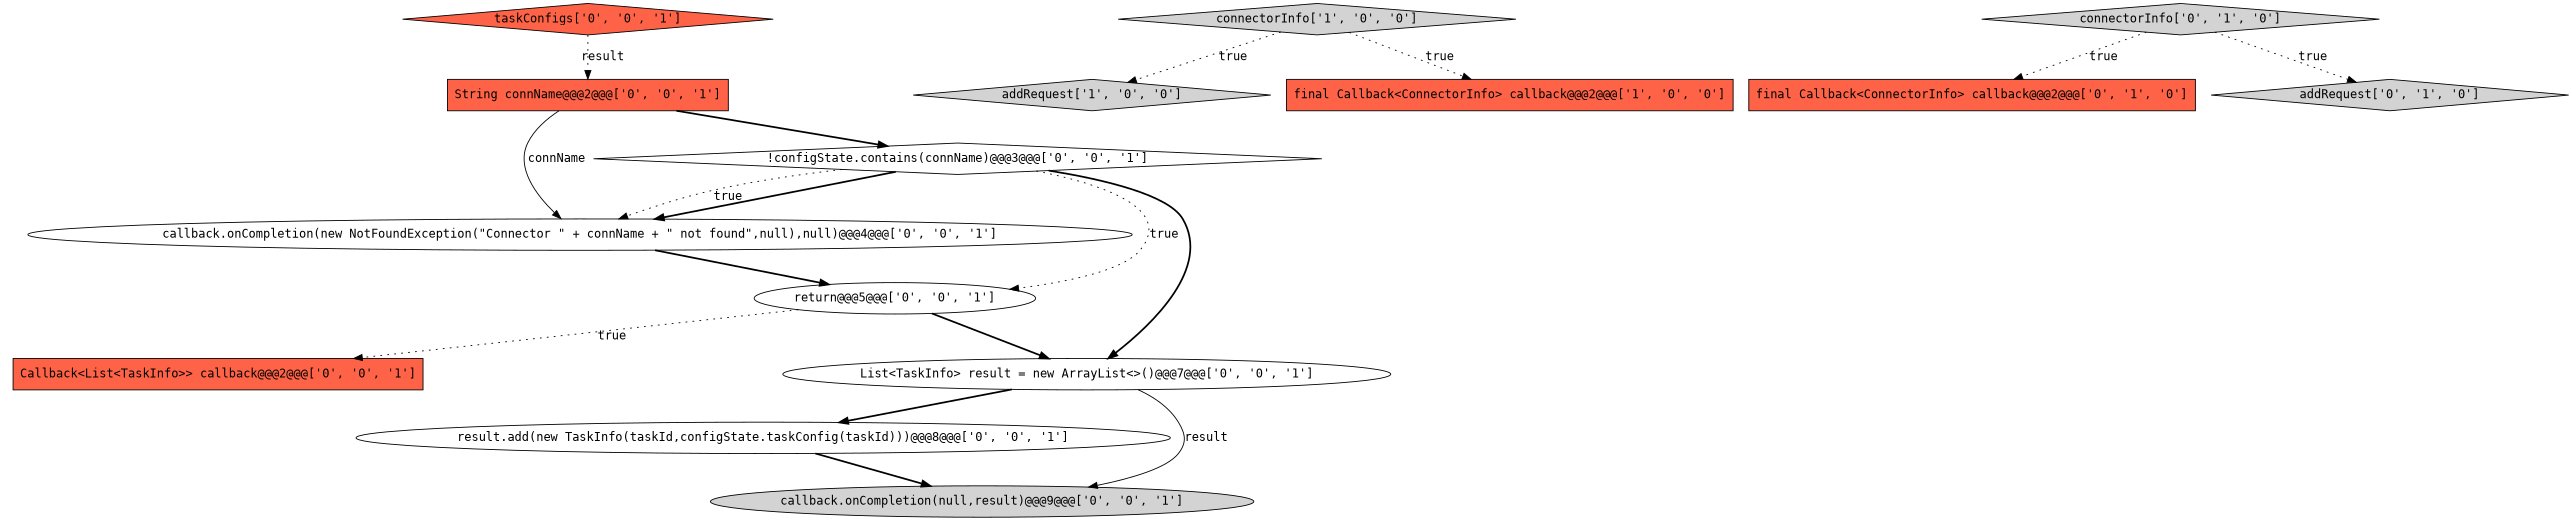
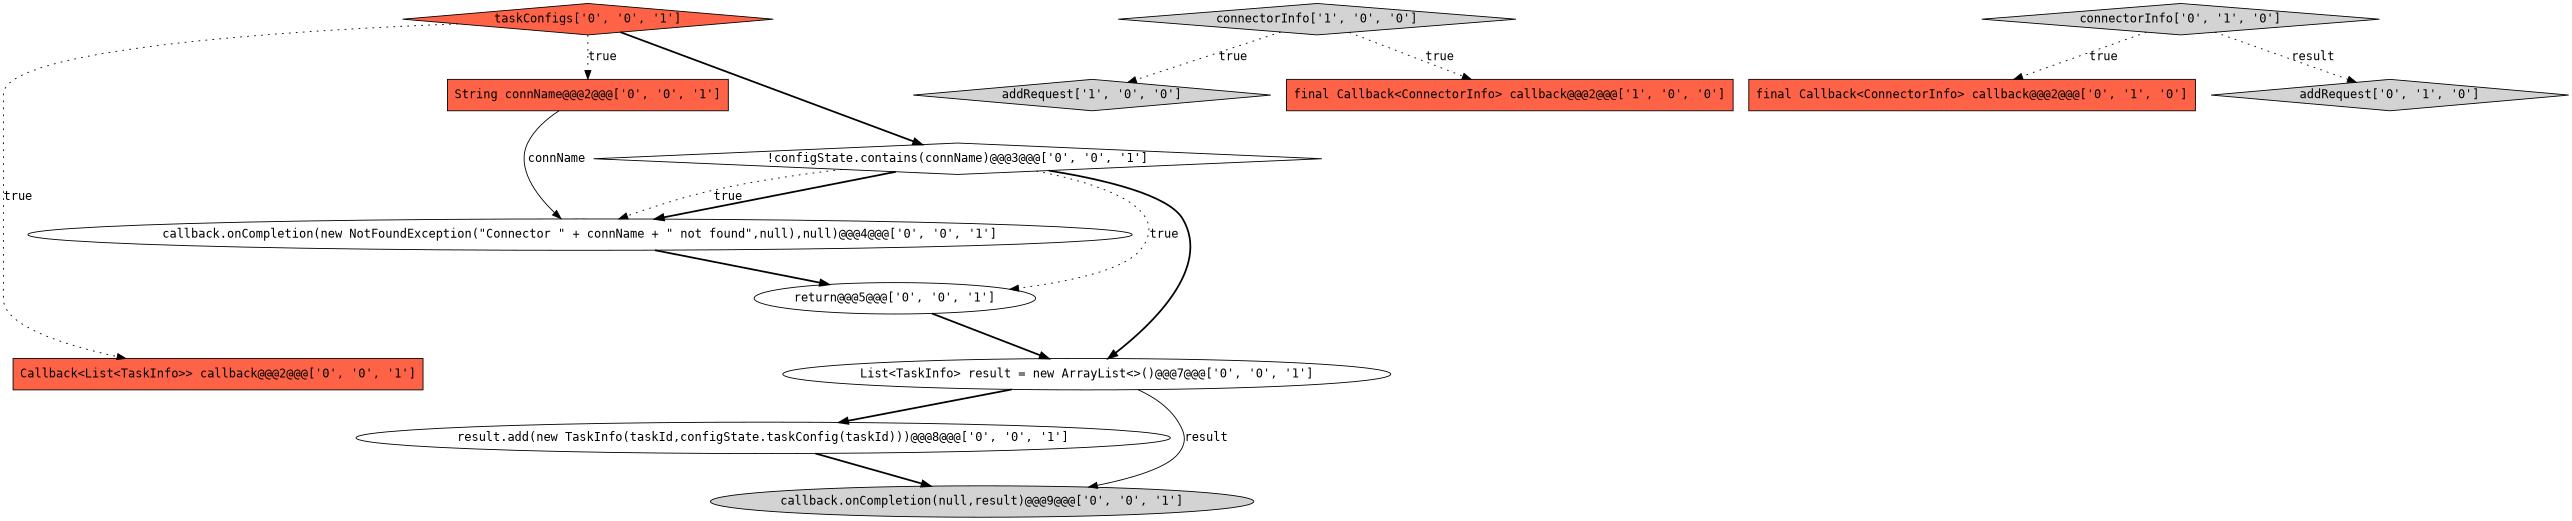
(603, 57) -> (603, 57)
(2313, 57) -> (2313, 57)
(777, 128) -> (767, 87)
(580, 334) -> (58, 63)
